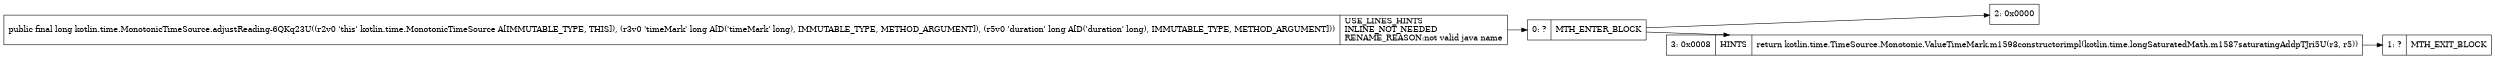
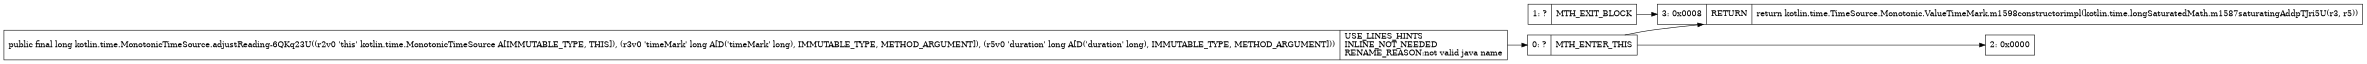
(1599, 30) -> (1594, 45)
(1734, 45) -> (1729, 14)
(2370, 45) -> (1644, 14)
